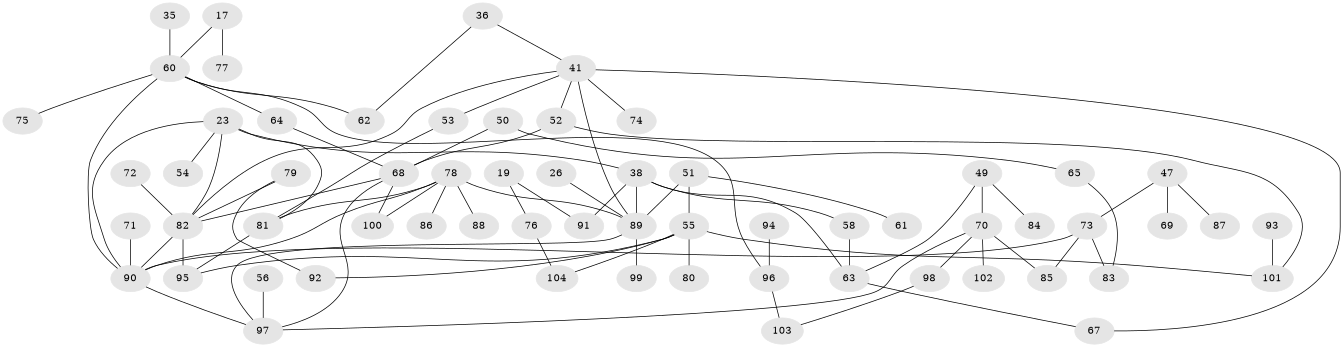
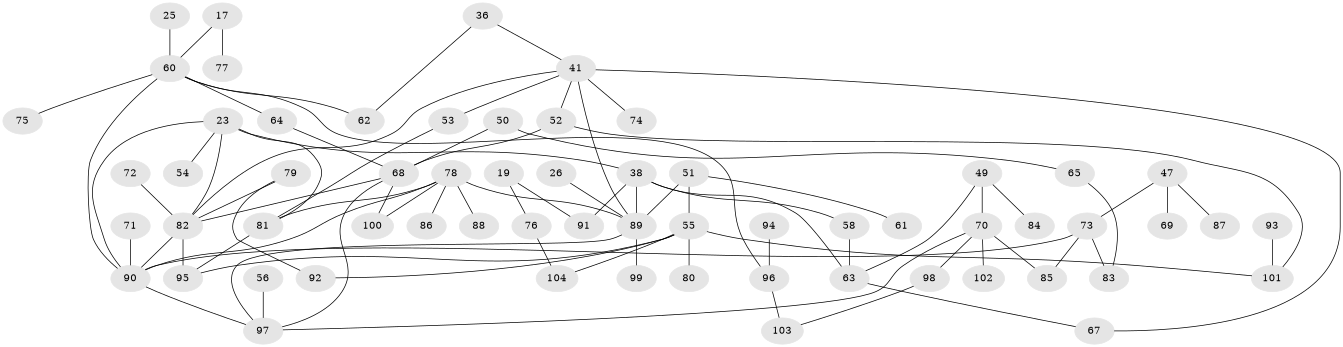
(170, 16) -> (170, 16)
